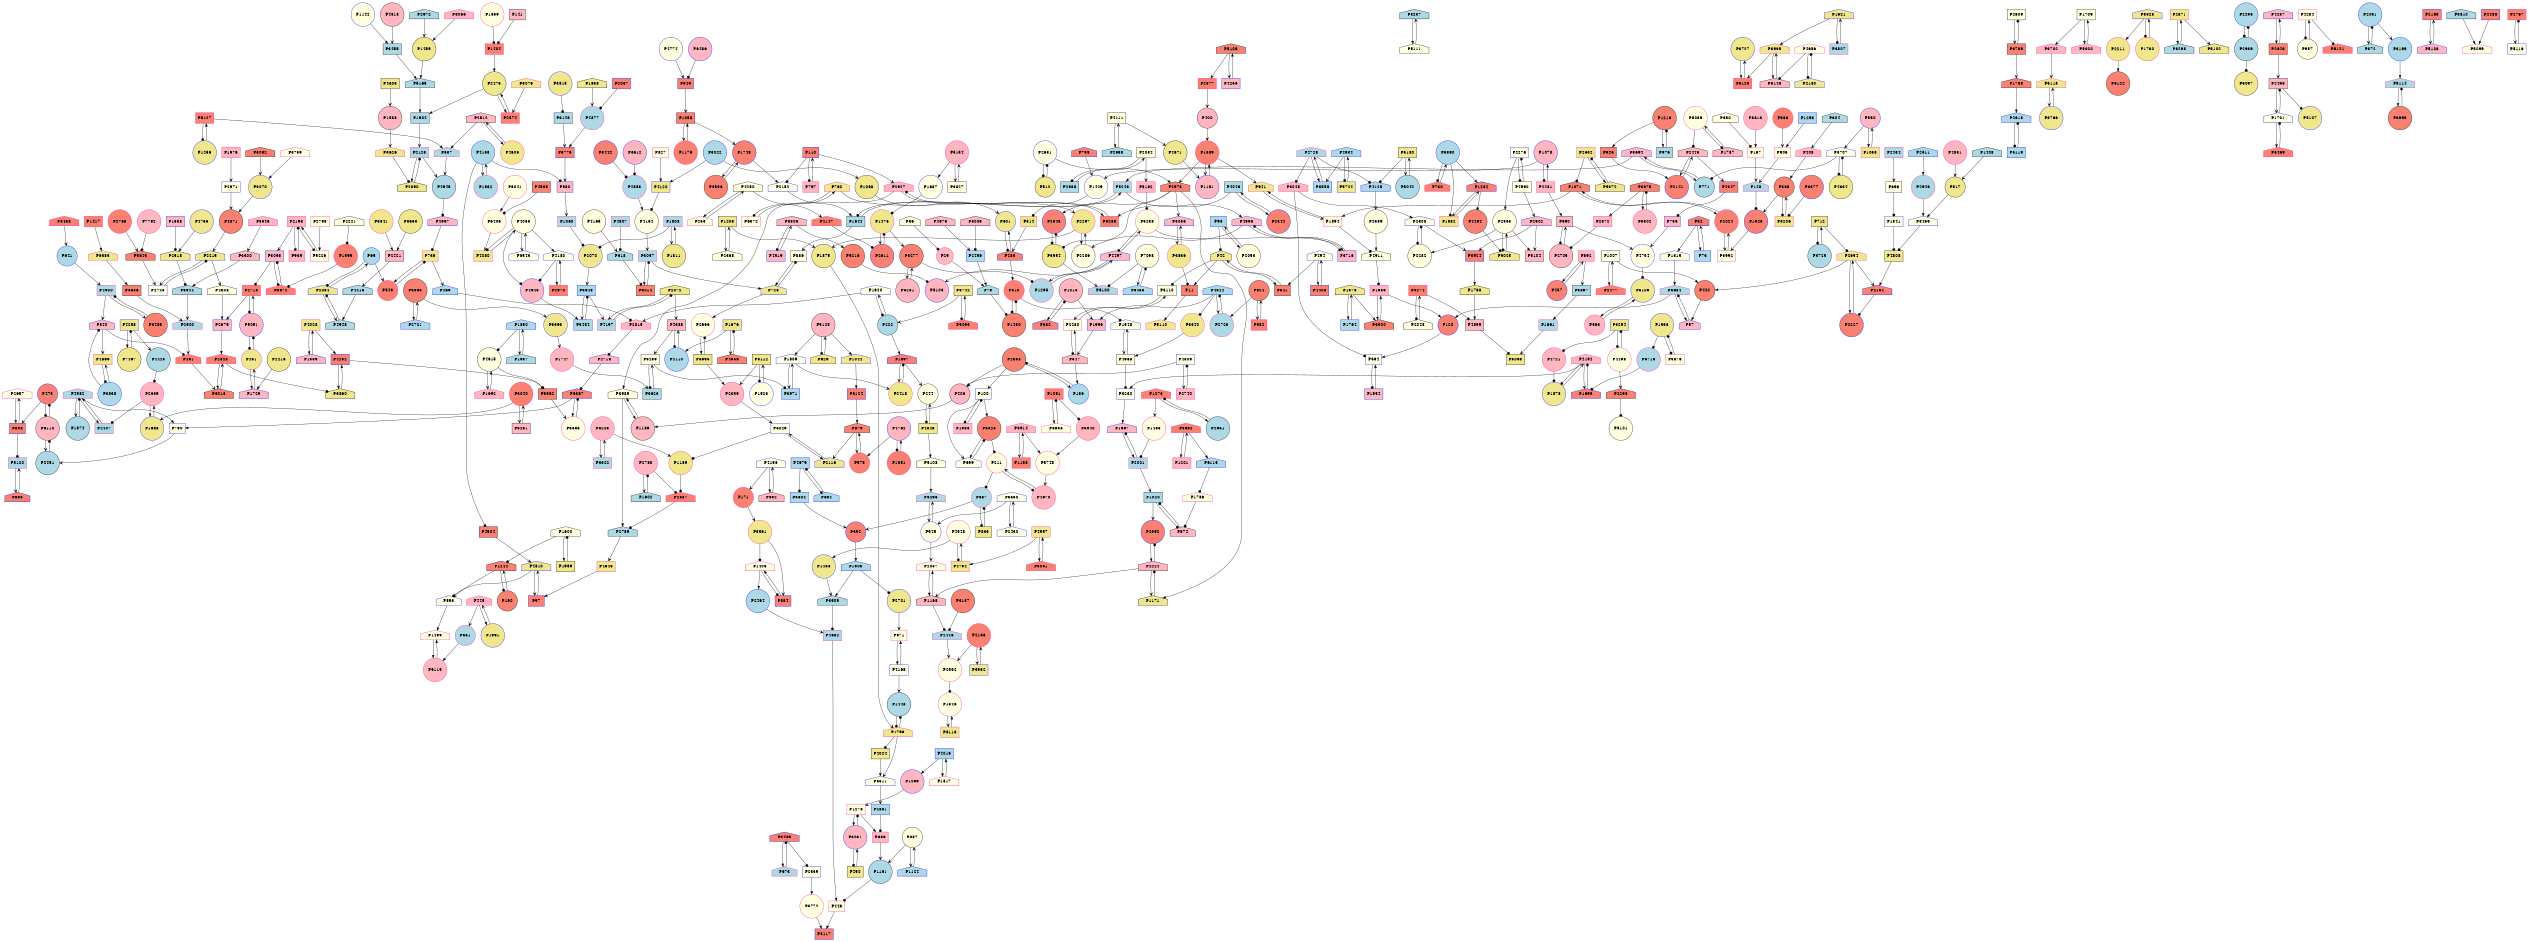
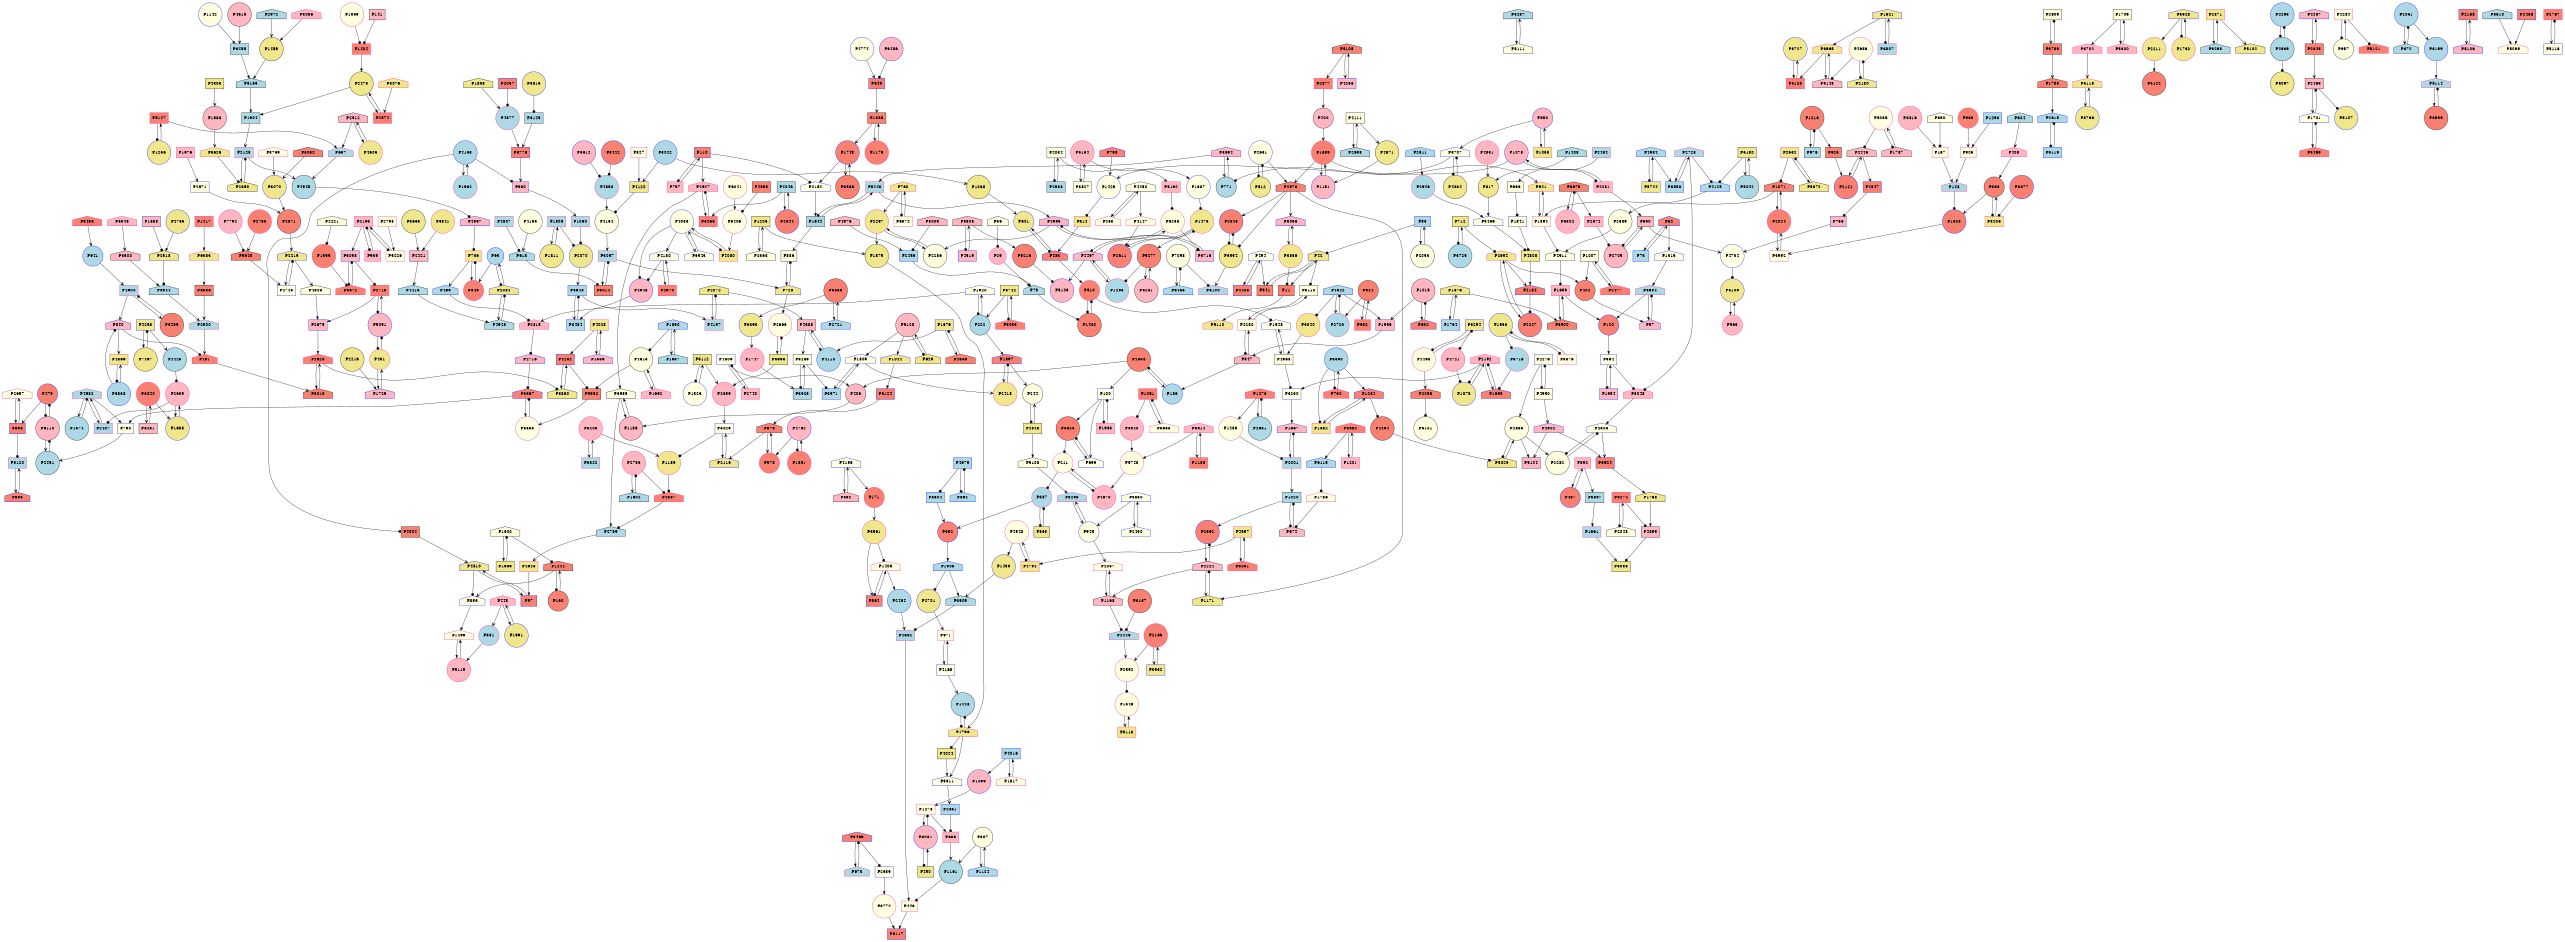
(1810, 49) -> (1861, 49)
(524, 222) -> (682, 222)
(826, 222) -> (1141, 222)
(1299, 289) -> (1623, 376)
